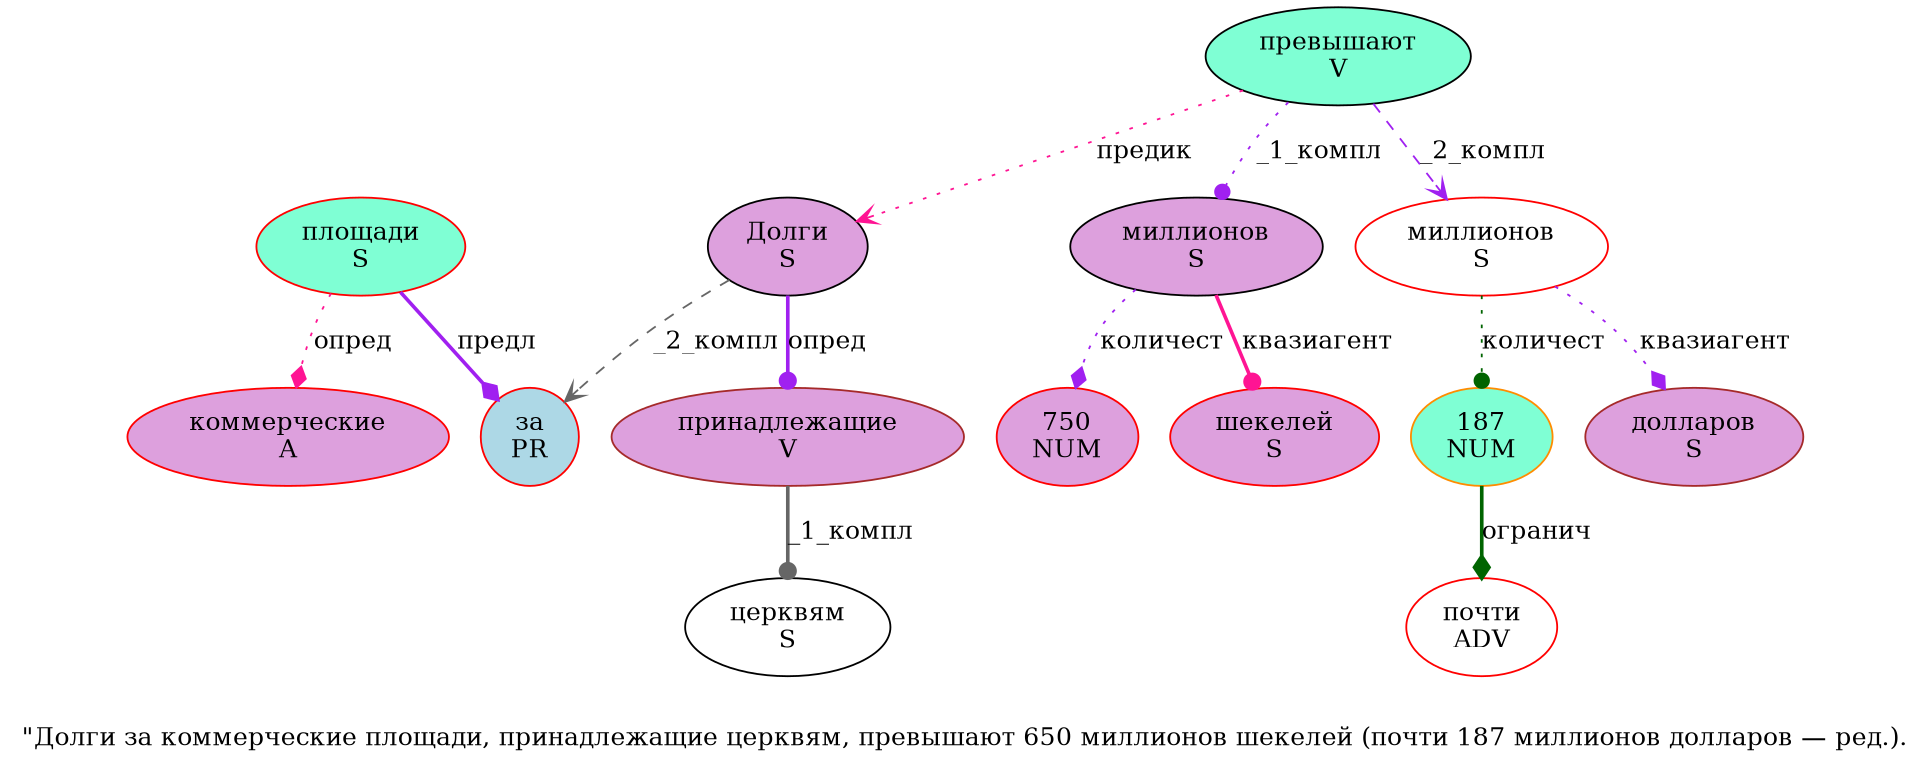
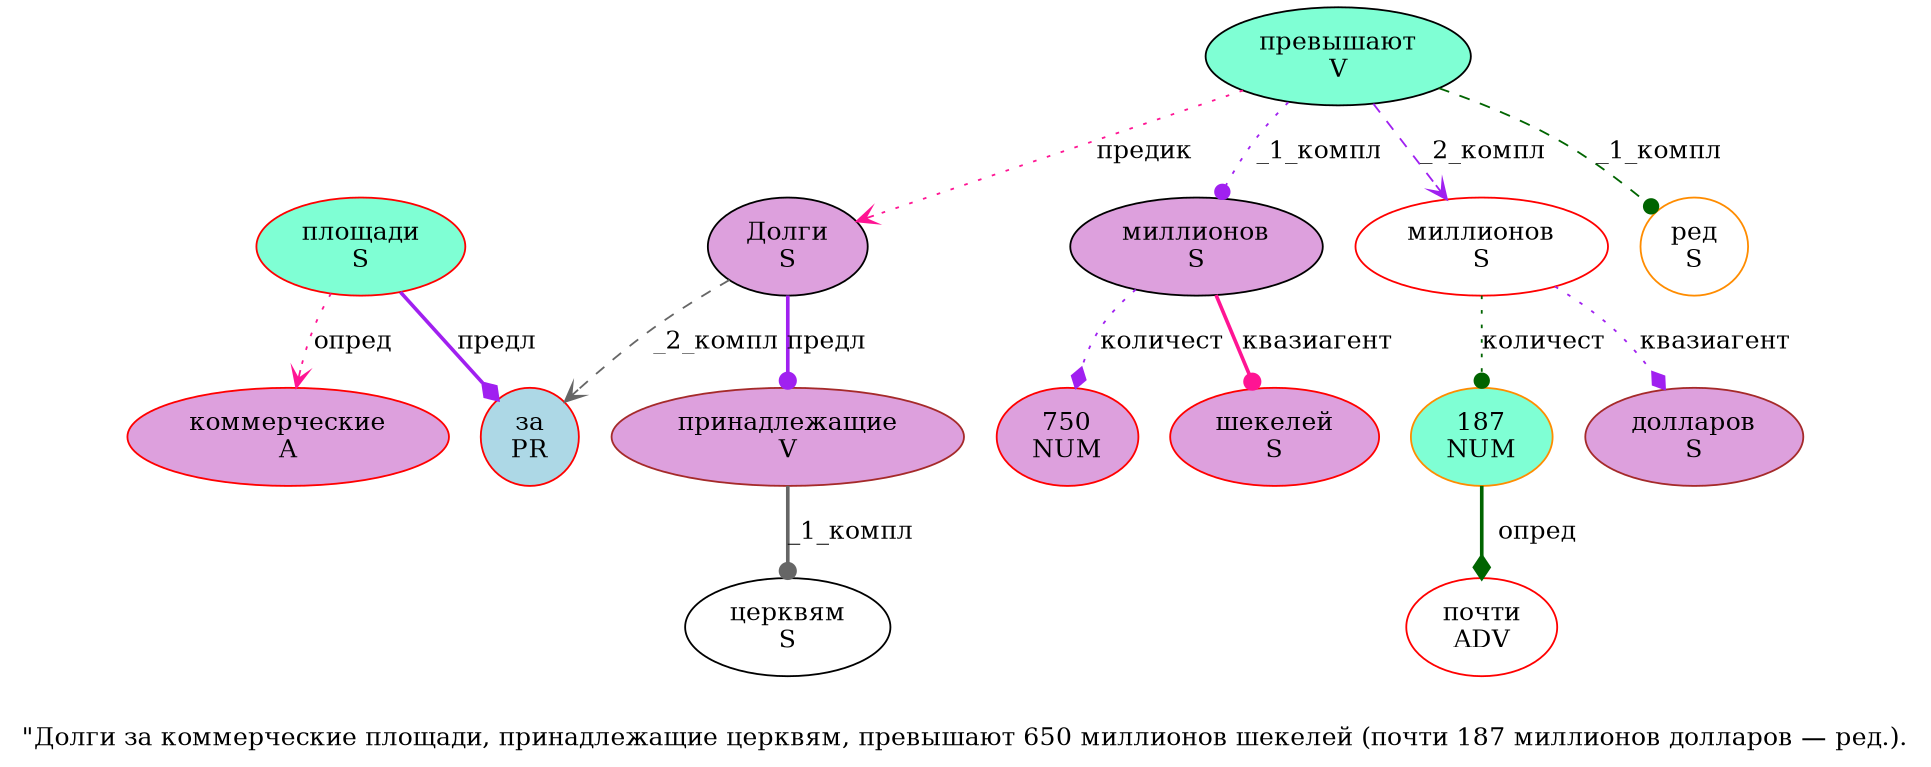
none -> (1694, 247)
(313, 329) -> (313, 329)
(827, 342) -> (827, 342)
(1537, 532) -> (1537, 532)
